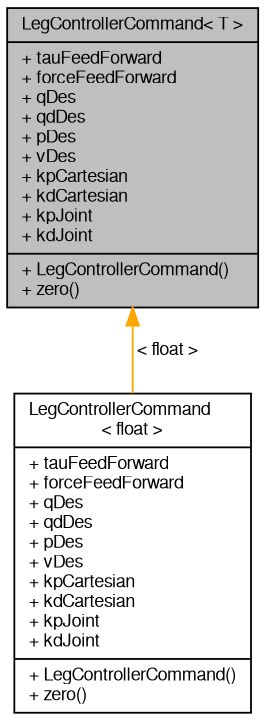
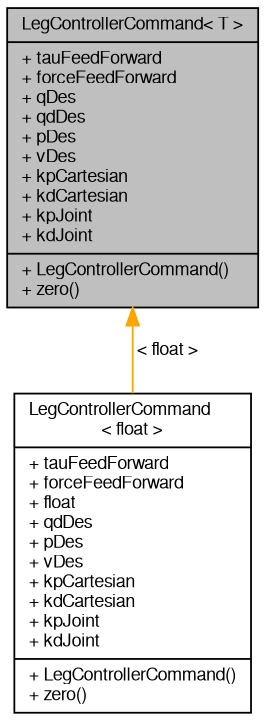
(56, 503) -> (53, 503)
